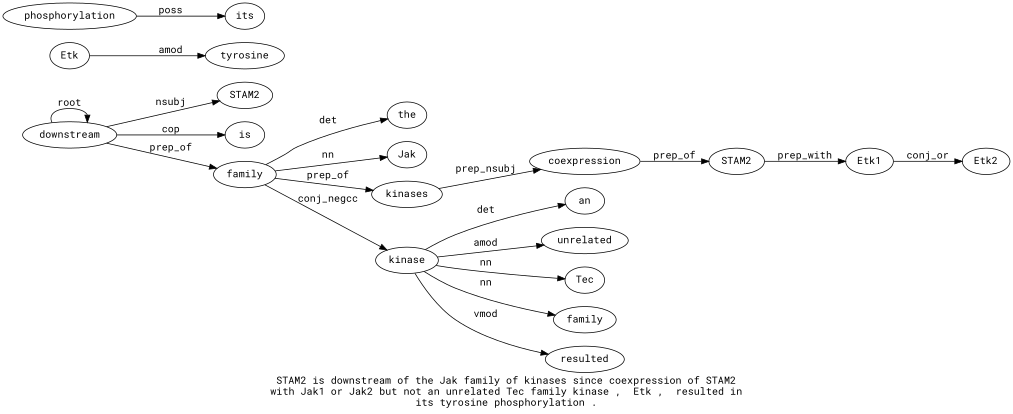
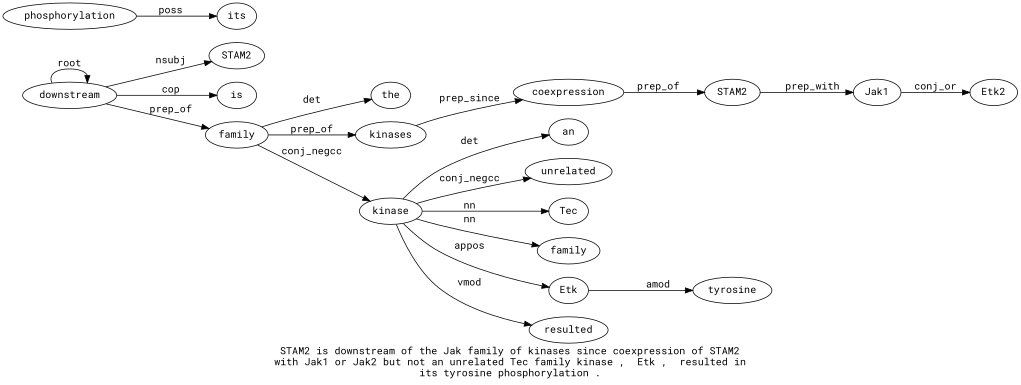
(407, 155) -> none
(870, 161) -> (877, 92)
(486, 169) -> (470, 99)
(486, 243) -> (470, 179)
none -> (468, 265)
